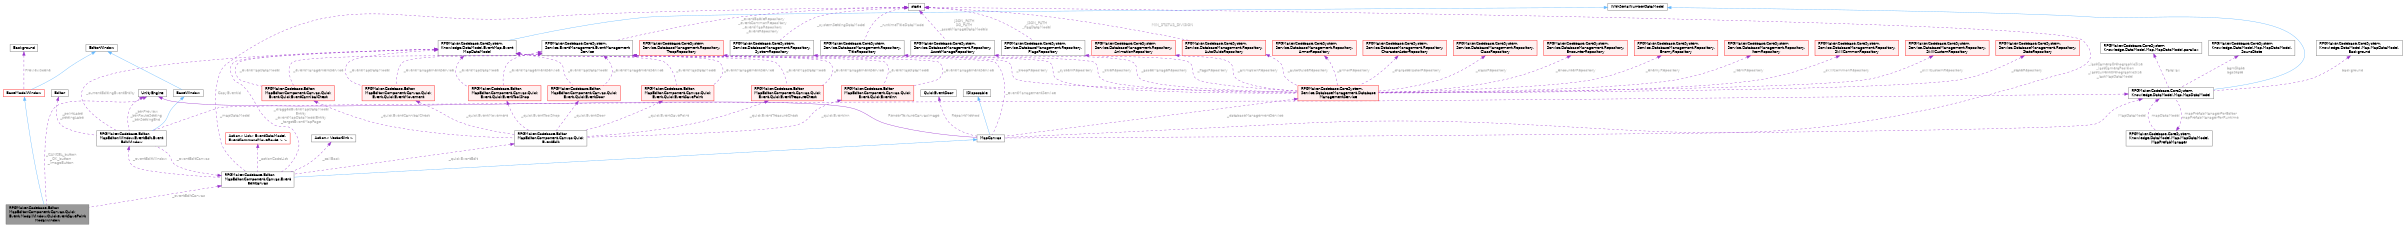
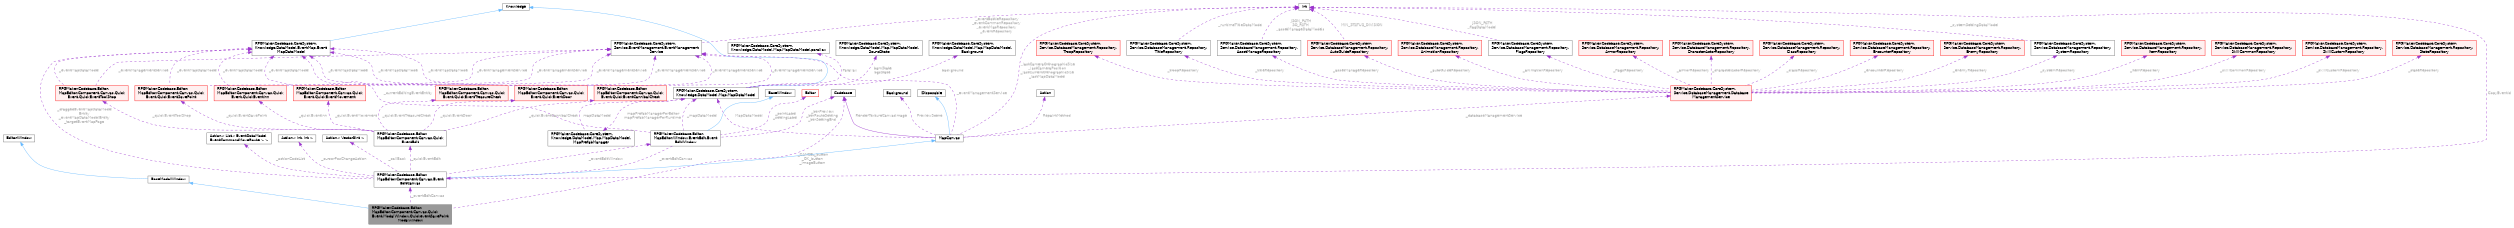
(916, 7) -> (1304, 7)
(1638, 7) -> (516, 7)
(147, 71) -> none
(24, 72) -> (914, 122)
(24, 93) -> (168, 180)
(60, 93) -> (810, 93)
(152, 93) -> (843, 93)
(939, 93) -> (1045, 93)
(258, 138) -> (239, 138)
none -> (297, 138)
